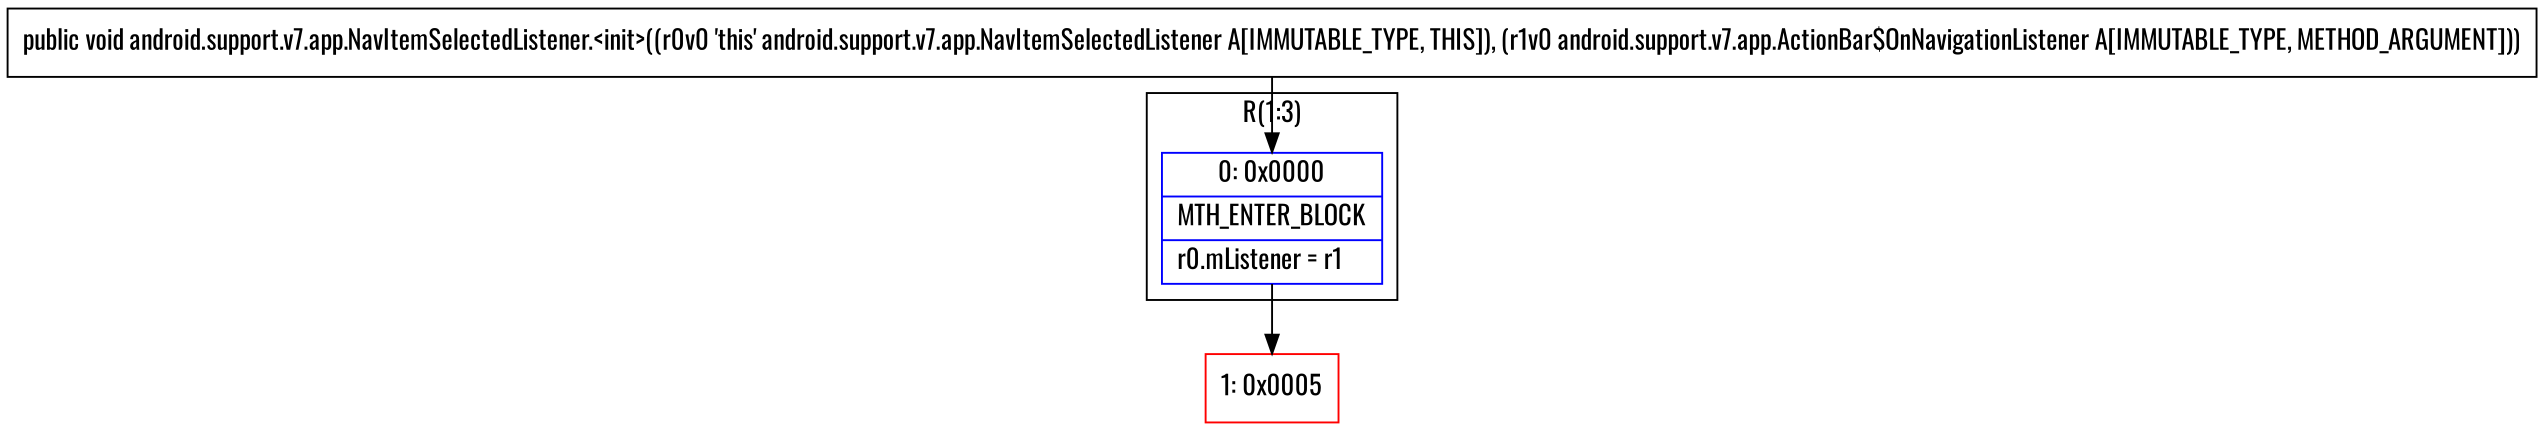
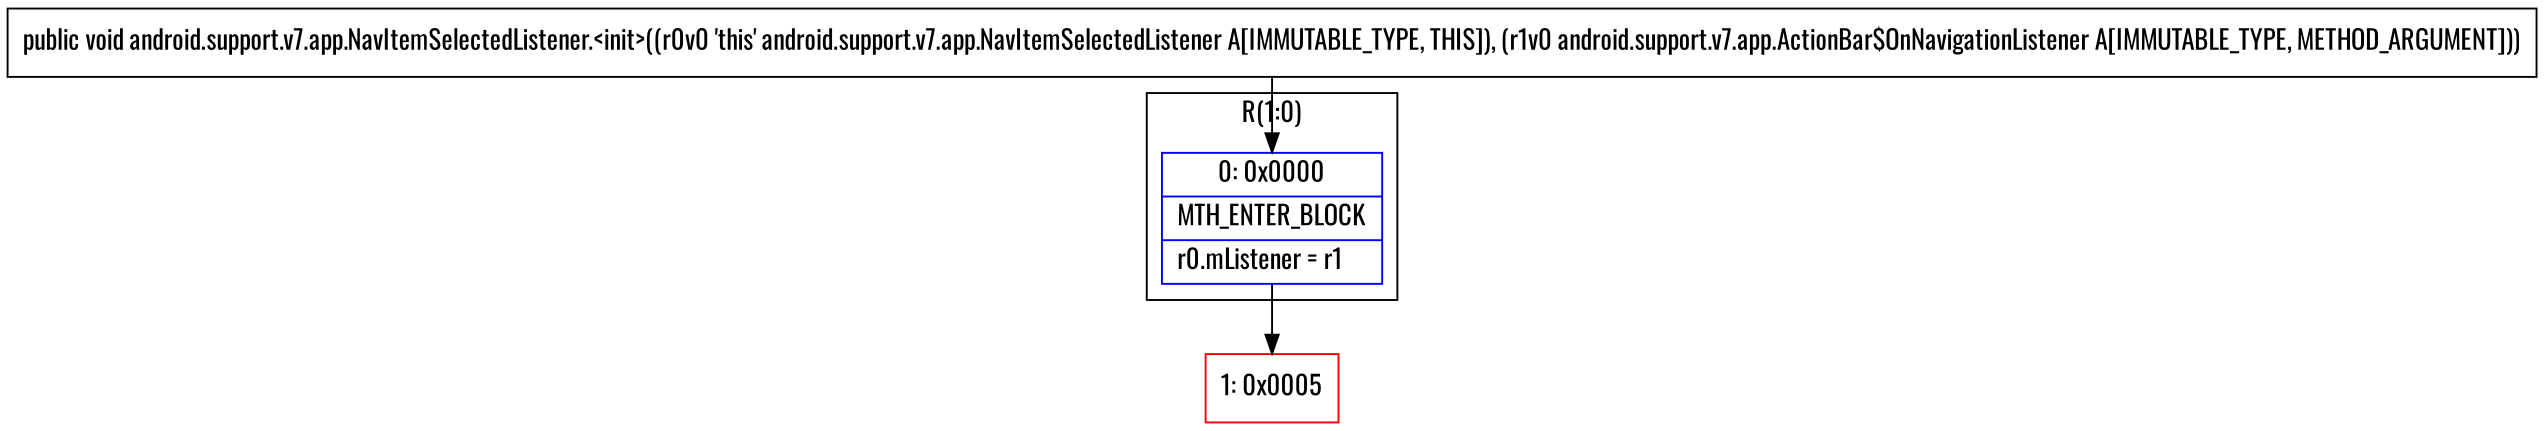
(1272, 115) -> (1272, 115)
